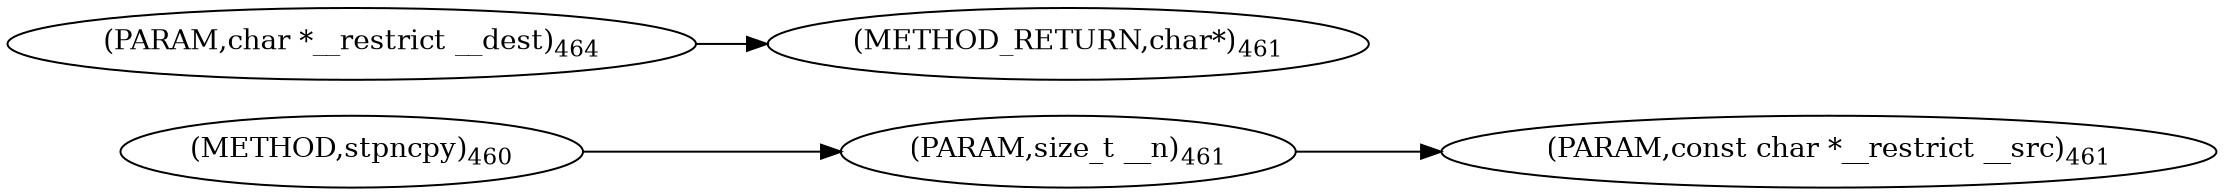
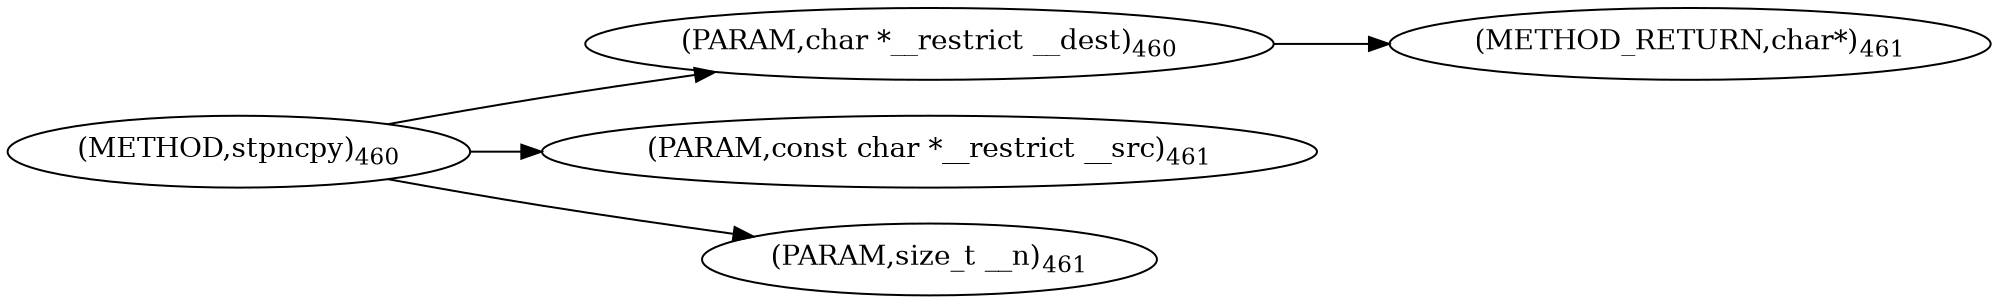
(577, 41) -> (1155, 41)
none -> (541, 98)
(1358, 152) -> (496, 152)
